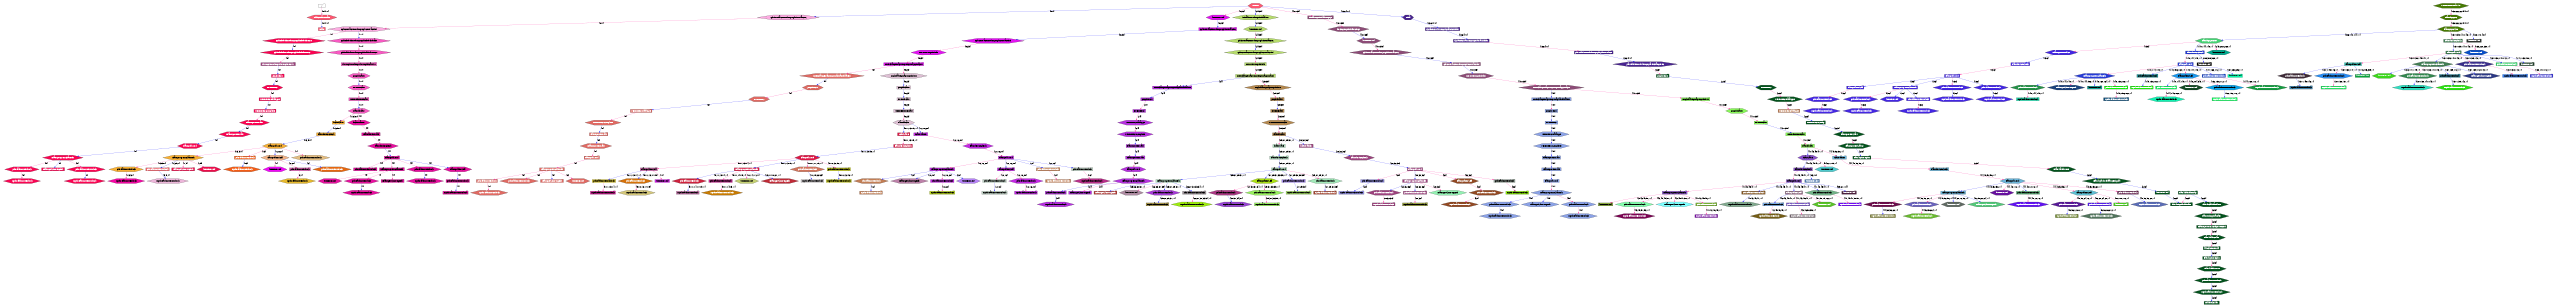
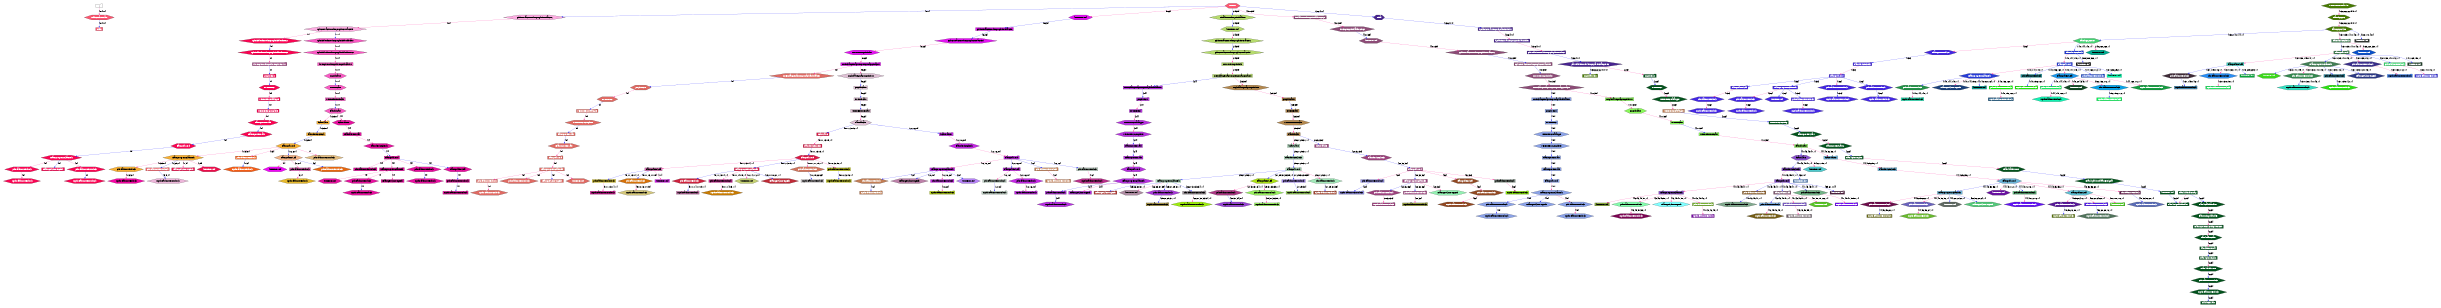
(1321, 17) -> (1310, 17)
(1348, 29) -> (1352, 29)
(1456, 35) -> (1503, 35)
none -> (1590, 76)
